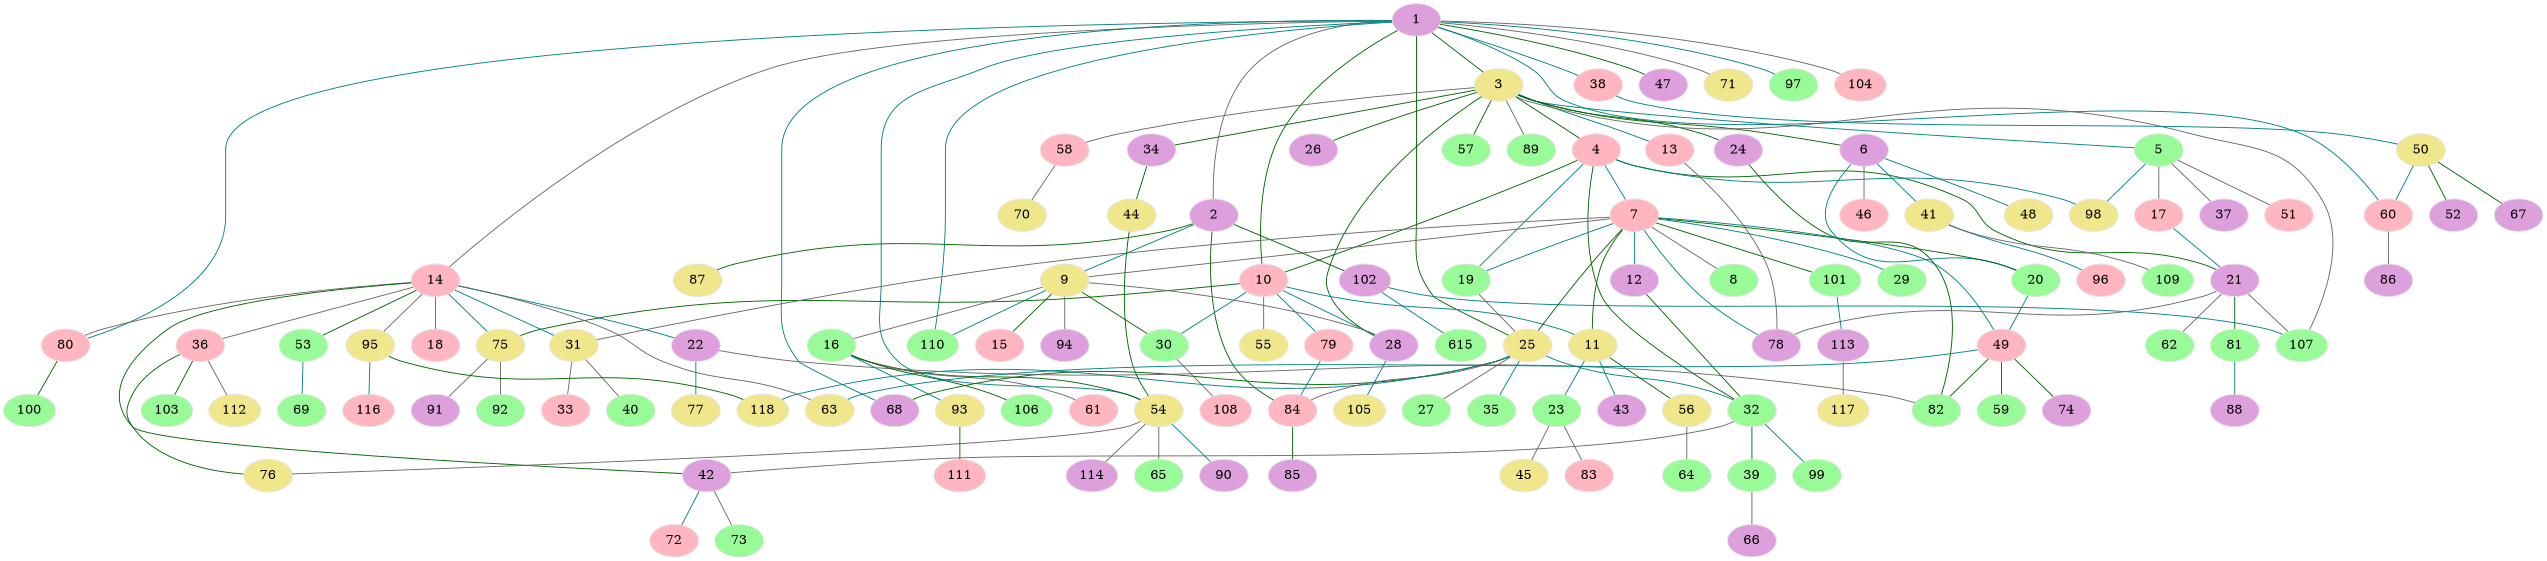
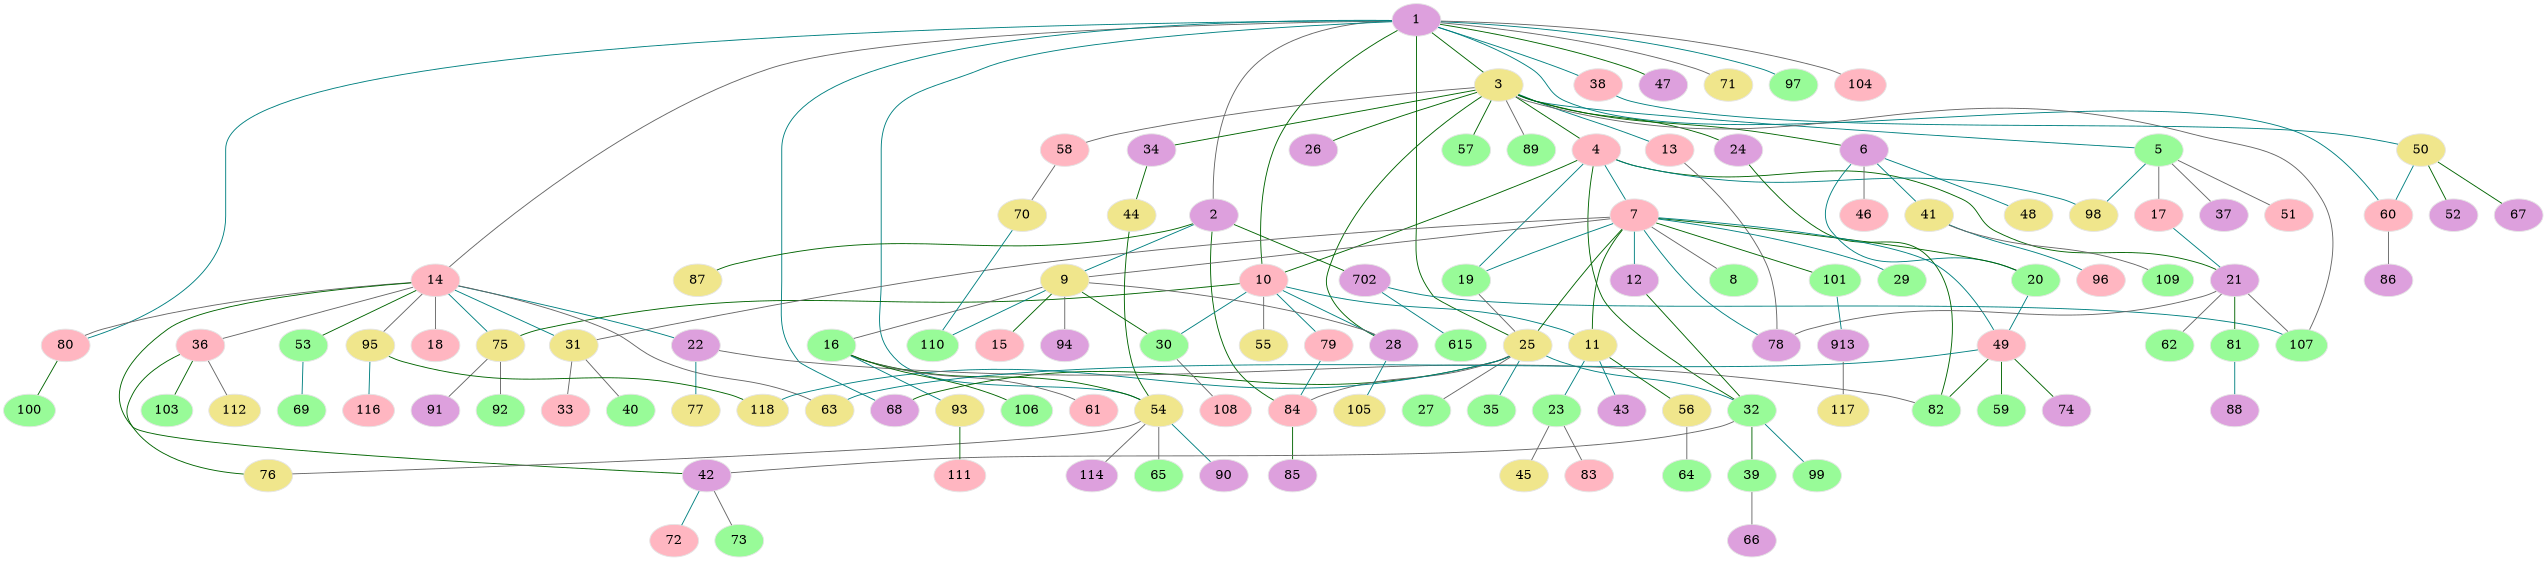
(1065, 69) -> (978, 280)
(1365, 280) -> (1365, 280)
(1843, 345) -> (1843, 345)
